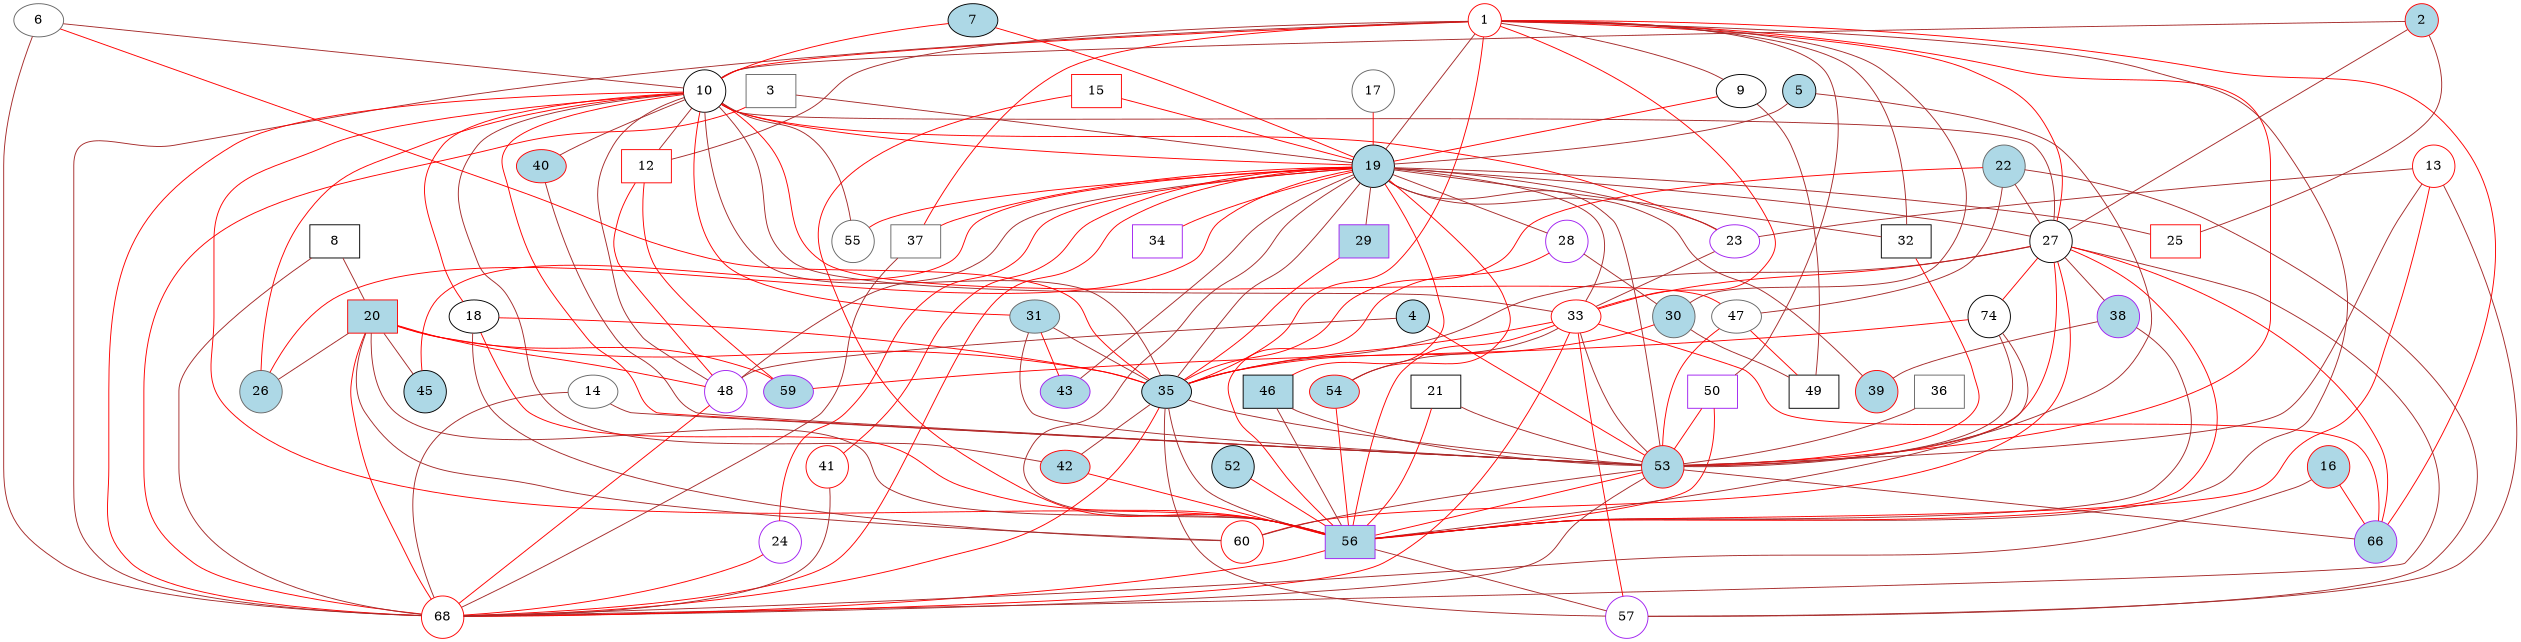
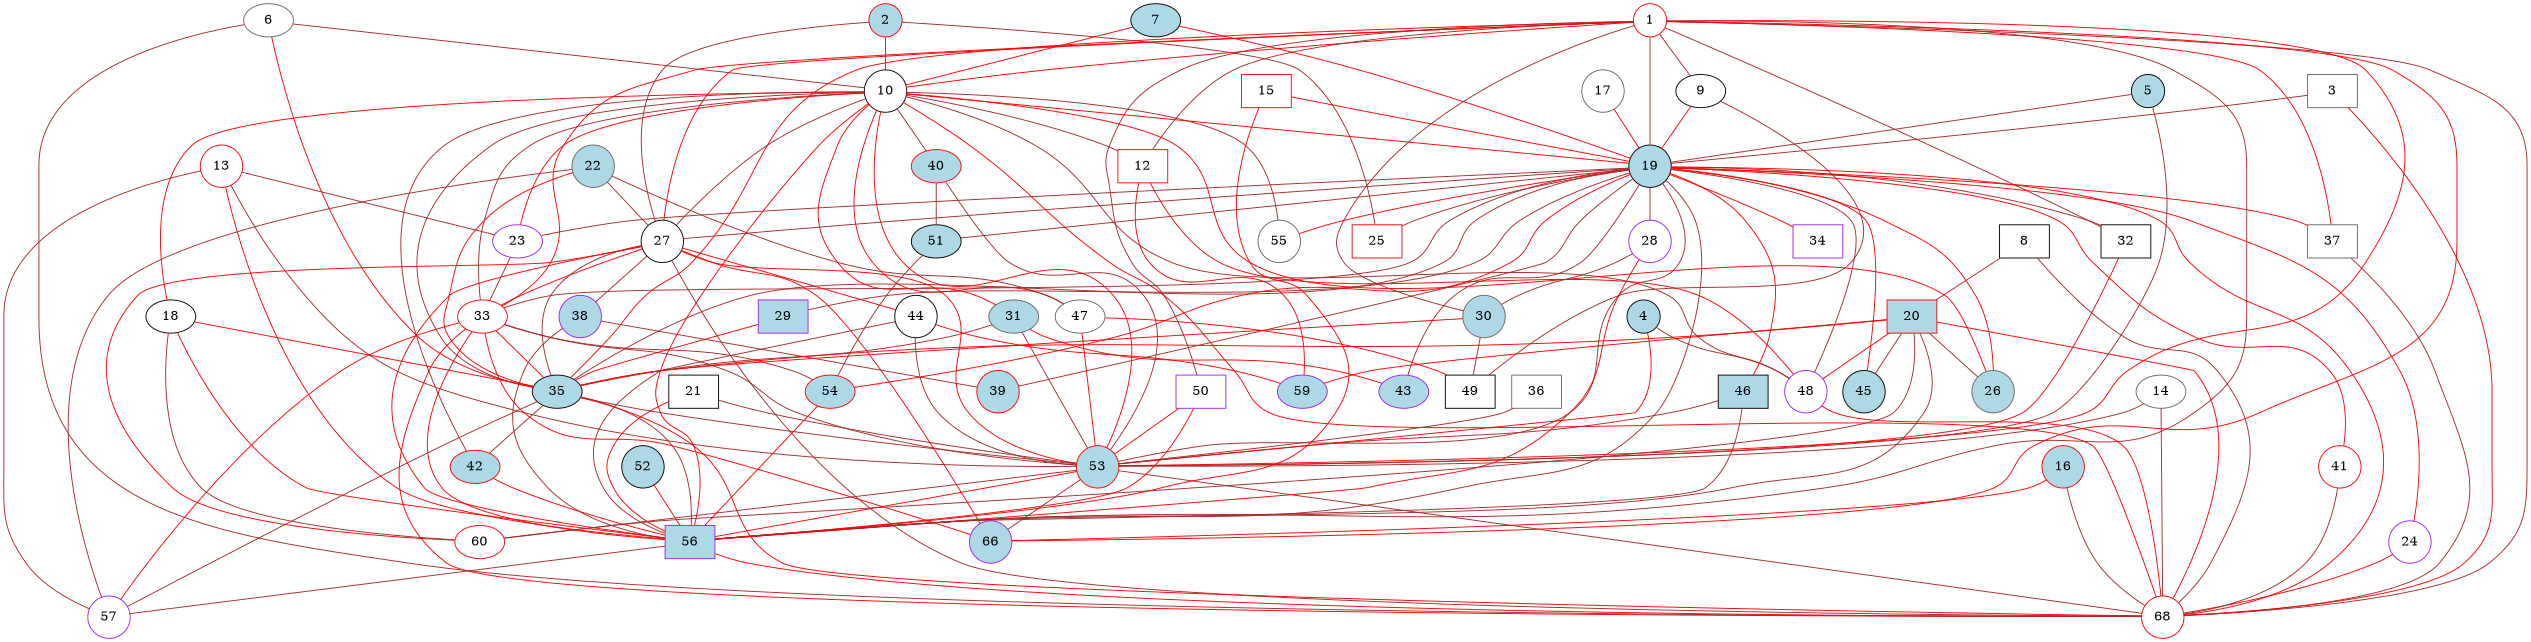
none -> (936, 241)
(1989, 317) -> (916, 317)
(1242, 542) -> (480, 542)
